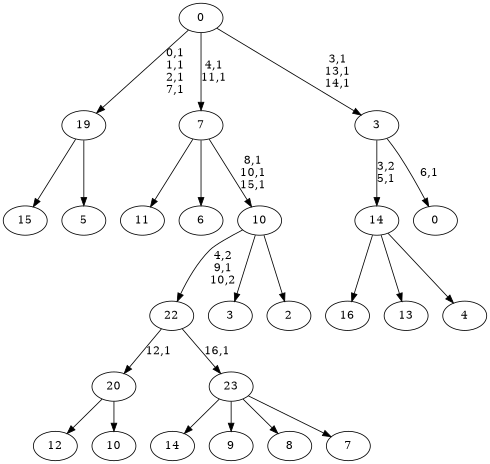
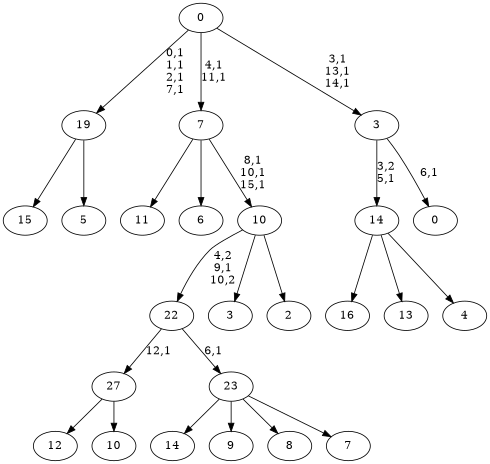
(217, 351) -> (214, 351)
(114, 387) -> (114, 387)
